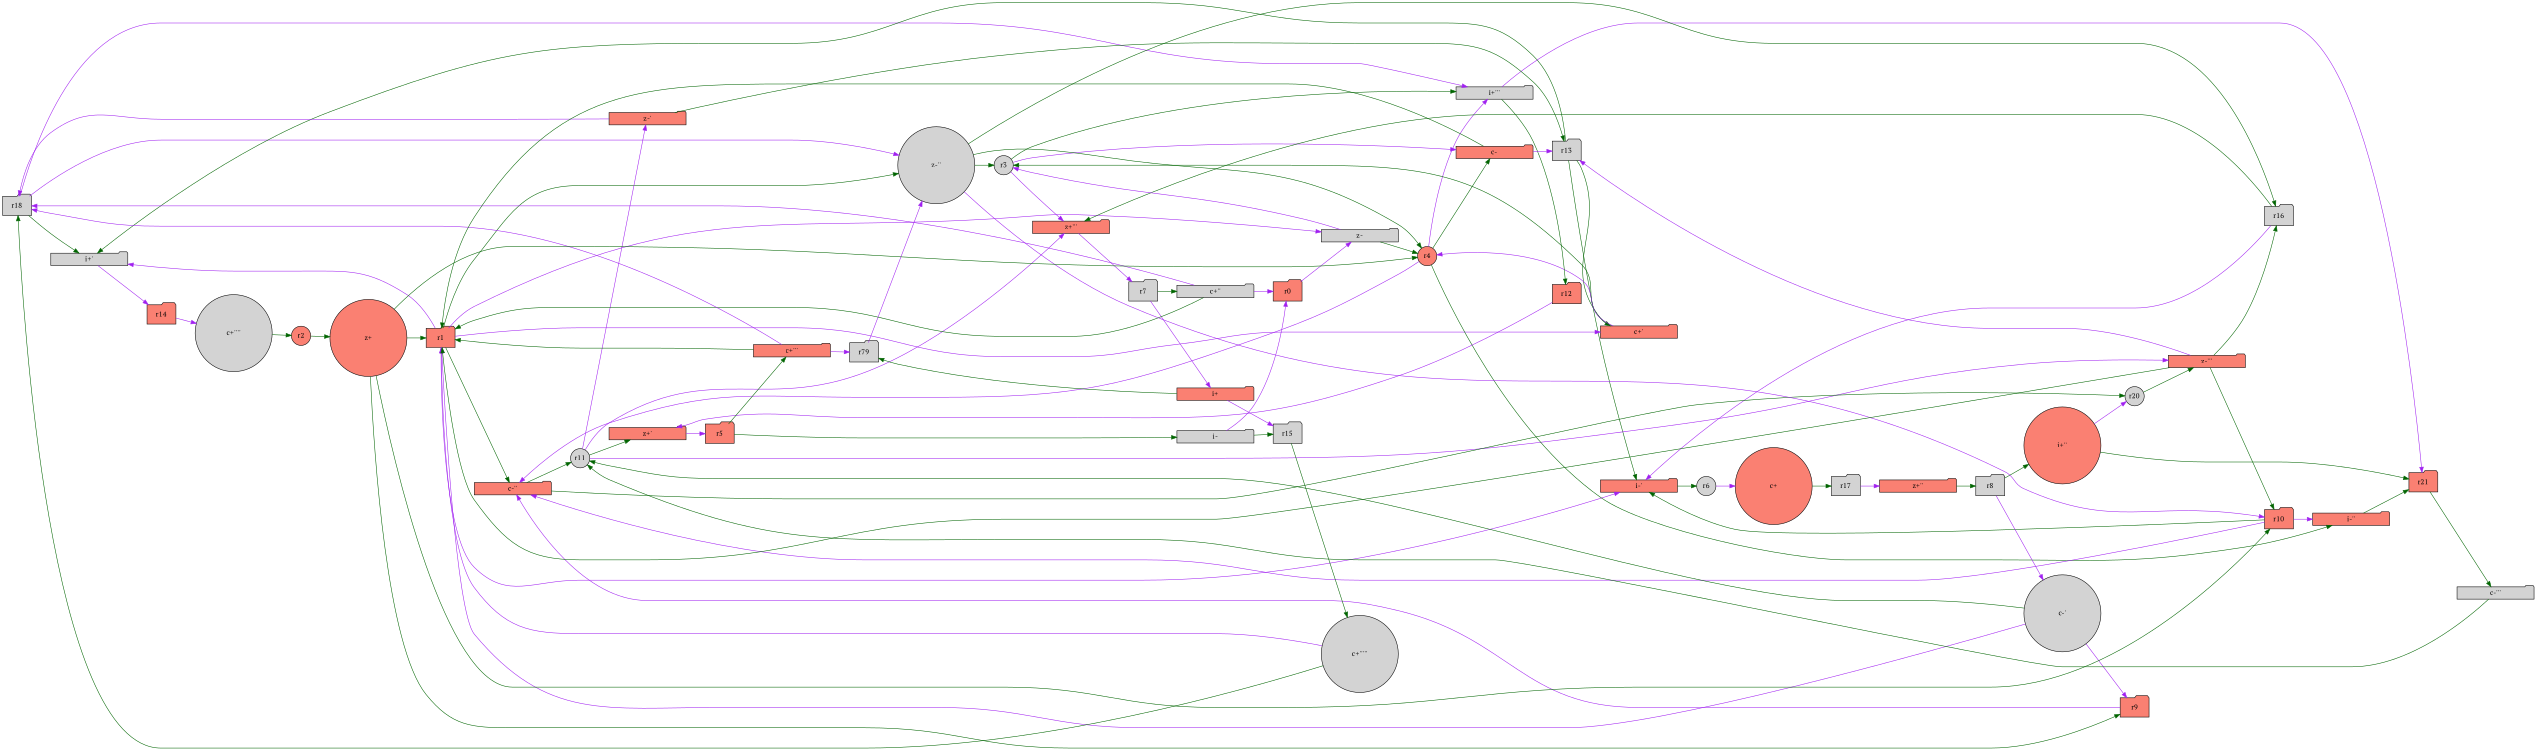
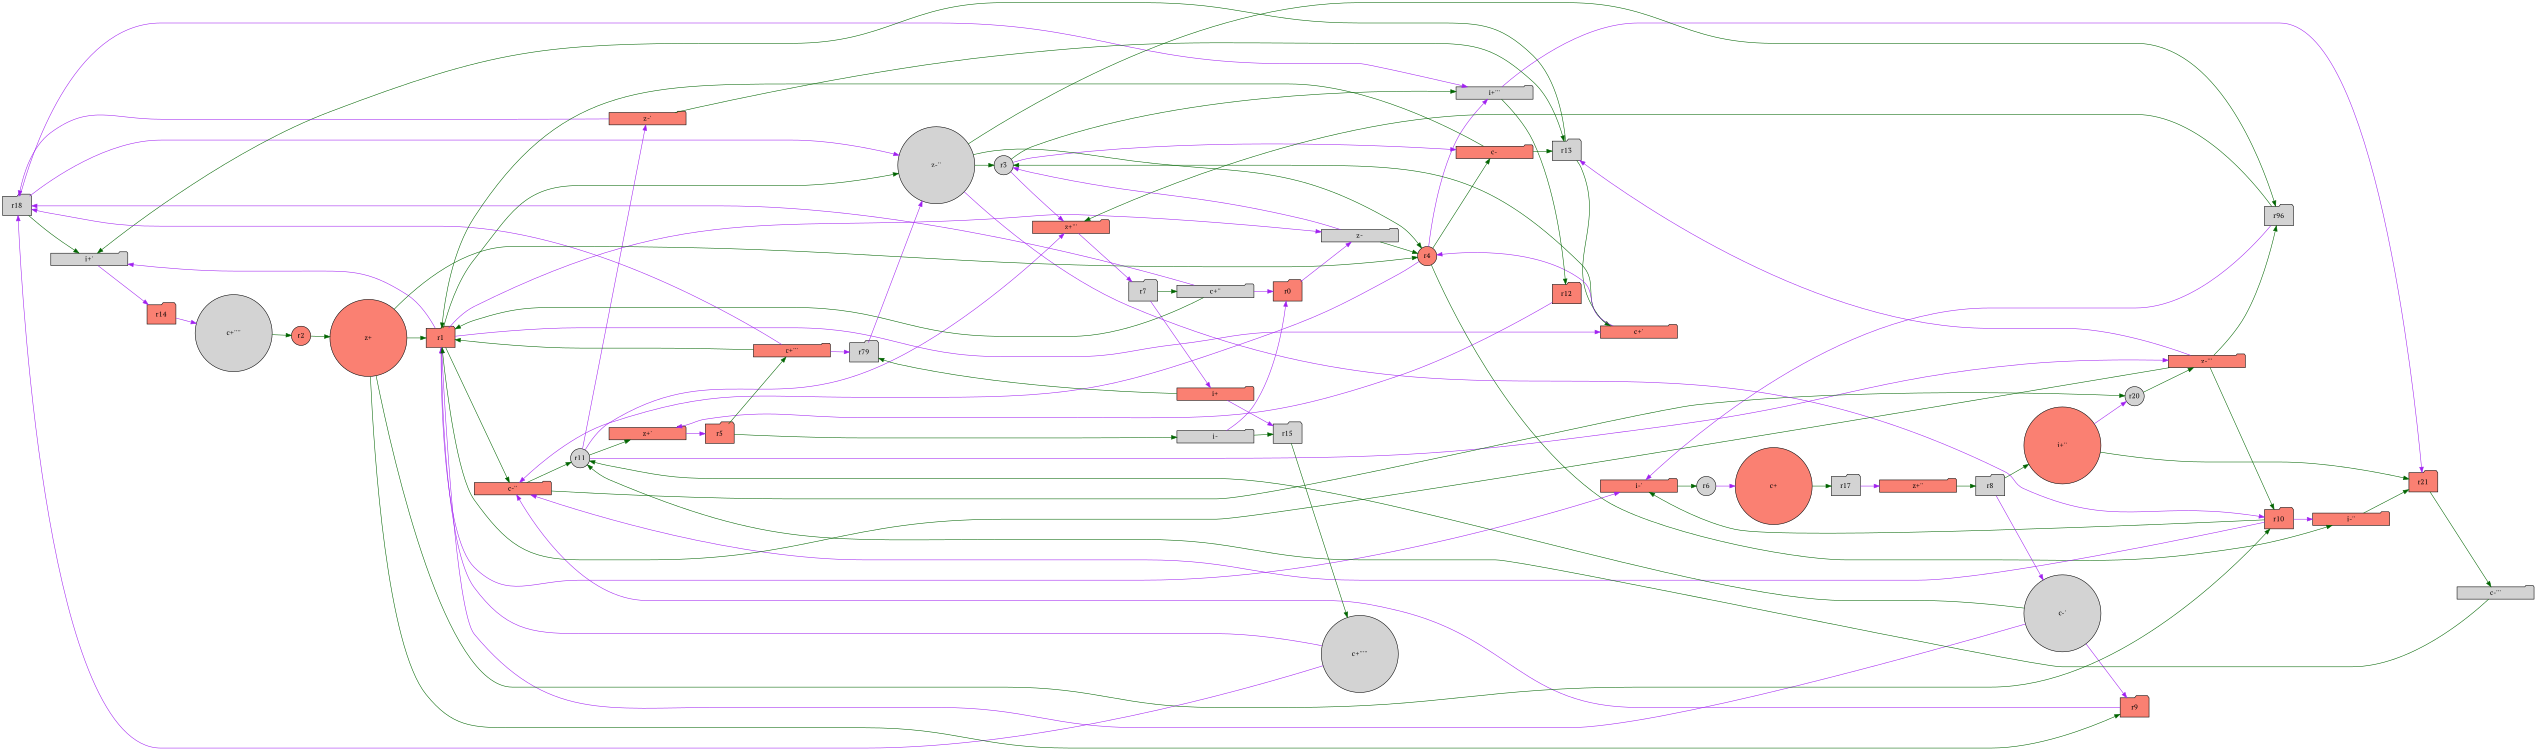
(1541, 151) -> (1541, 151)
(2279, 216) -> (2279, 216)
(1595, 319) -> none
(463, 748) -> (463, 748)
